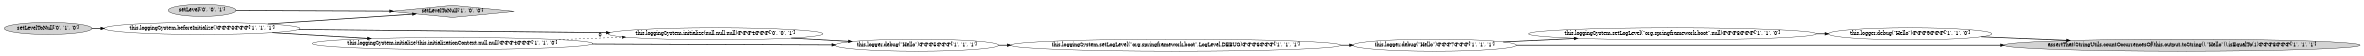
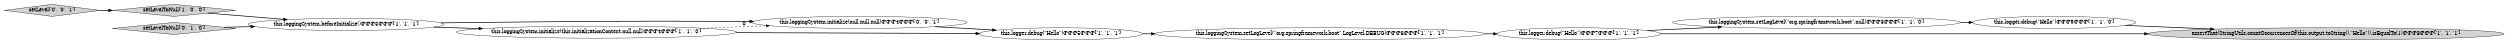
(202, 10) -> (52, 10)
(340, 19) -> (246, 16)
(48, 28) -> (174, 28)
